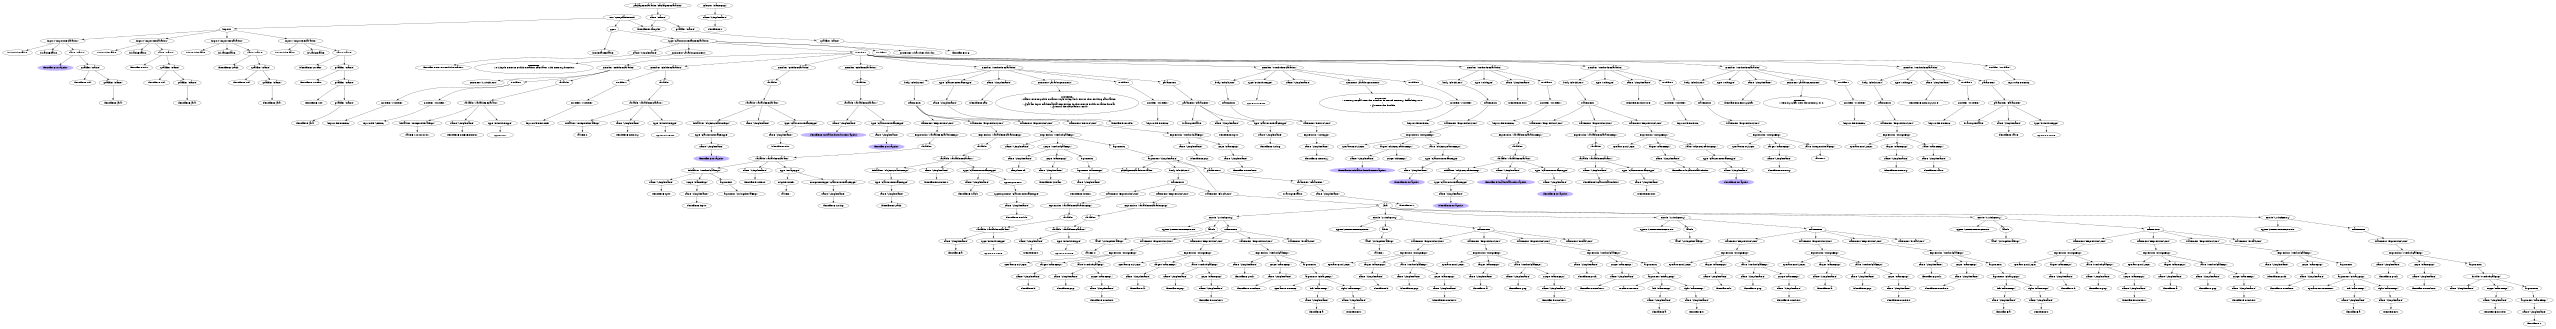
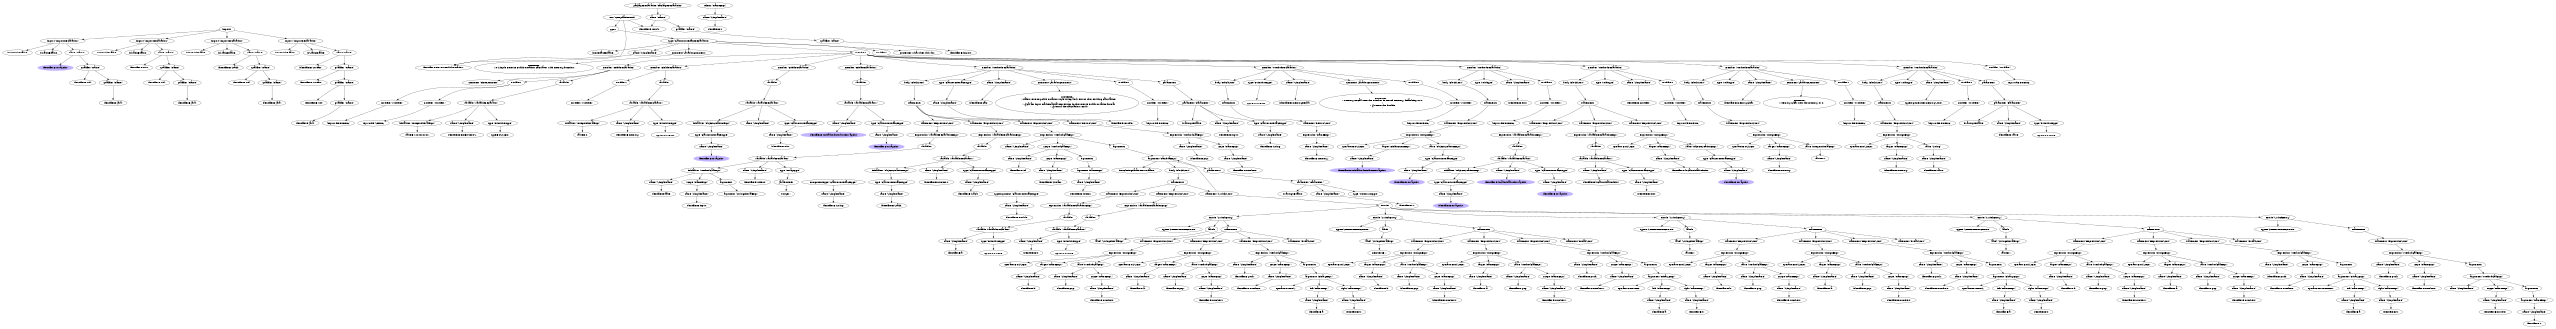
(715, 6) -> (715, 6)
(420, 23) -> (556, 60)
(649, 29) -> (649, 29)
(608, 40) -> (645, 47)
(961, 53) -> (961, 53)
(483, 83) -> (483, 83)
none -> (1295, 103)
(1639, 103) -> (1639, 103)
(1924, 103) -> (1924, 103)
(538, 123) -> none
(462, 135) -> (462, 135)
(500, 135) -> (500, 135)
(1317, 135) -> (1317, 135)
(1396, 147) -> (1396, 147)
(1933, 147) -> (1933, 147)
(1162, 159) -> (1162, 159)
(1397, 159) -> none
(1018, 170) -> (1018, 170)
(1137, 170) -> (1137, 170)
(810, 176) -> none
(786, 182) -> (786, 182)
(1013, 182) -> none
(661, 194) -> (661, 194)
(786, 194) -> (786, 194)
(1219, 194) -> (1219, 194)
none -> (1366, 194)
(1385, 206) -> (1385, 206)
(1091, 253) -> none
(1379, 253) -> (1379, 253)
none -> (1690, 253)
none -> (2006, 253)
(2487, 277) -> (2487, 277)
(1286, 288) -> (1286, 288)
(1629, 288) -> (1629, 288)
none -> (1973, 288)
